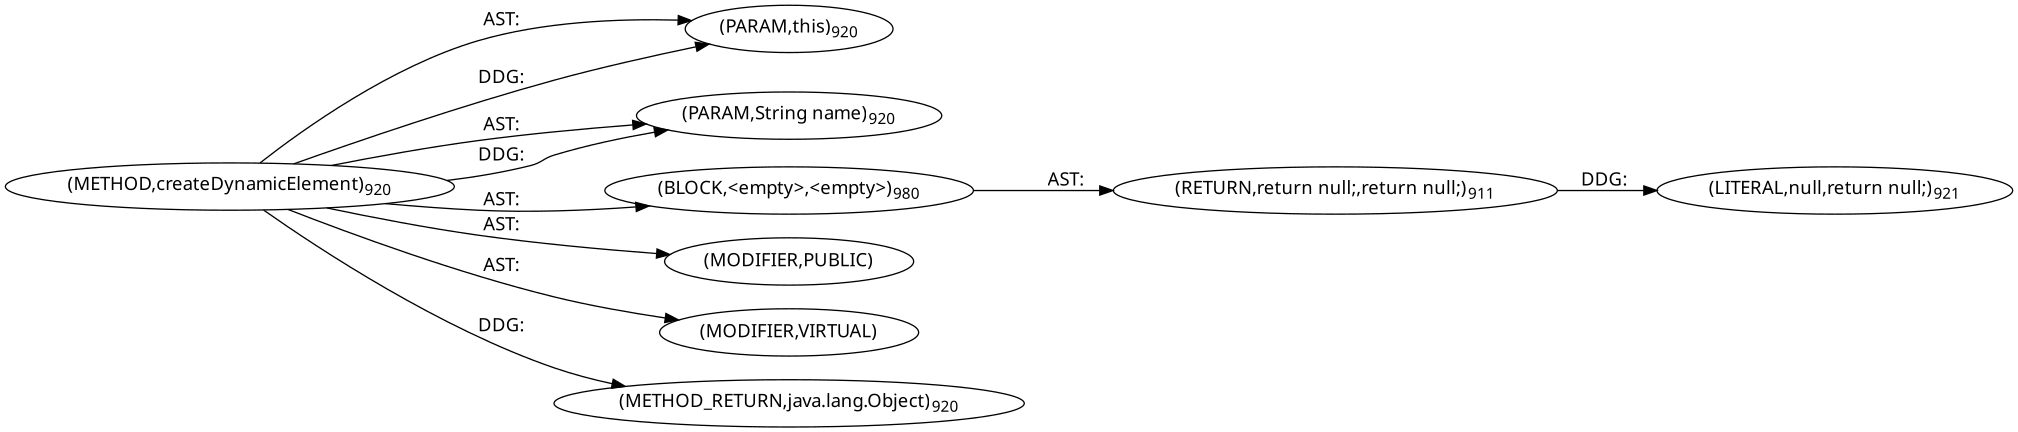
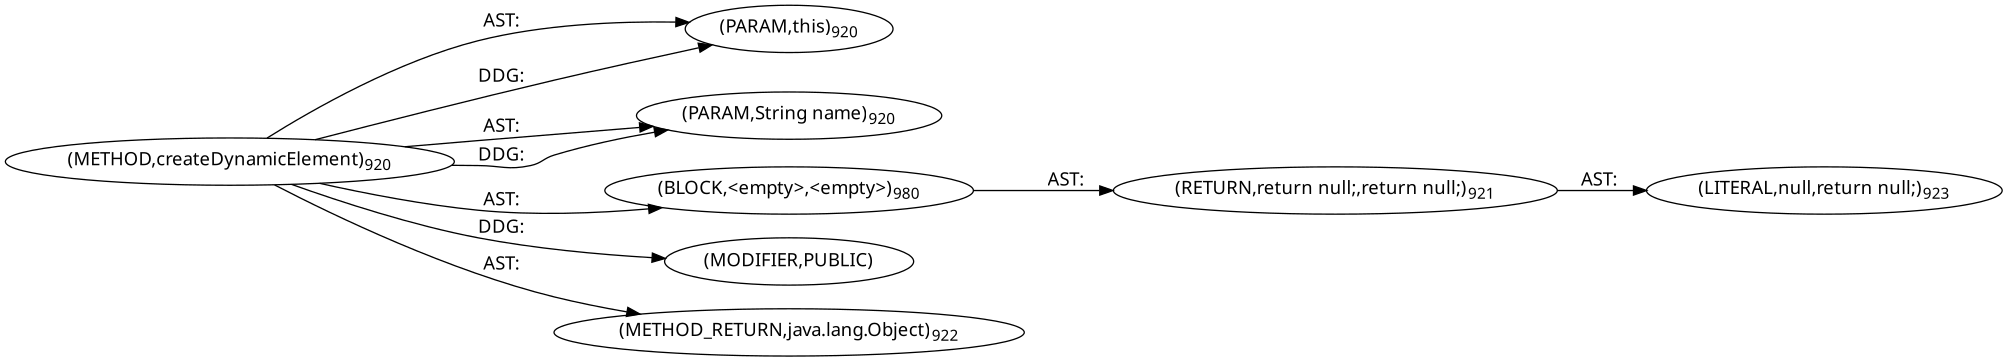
(1607, 181) -> (1602, 181)
(1482, 189) -> (1482, 189)
(1947, 189) -> (1937, 189)
(504, 225) -> (504, 228)
(504, 327) -> (504, 265)
(789, 332) -> none
(945, 401) -> (945, 330)
